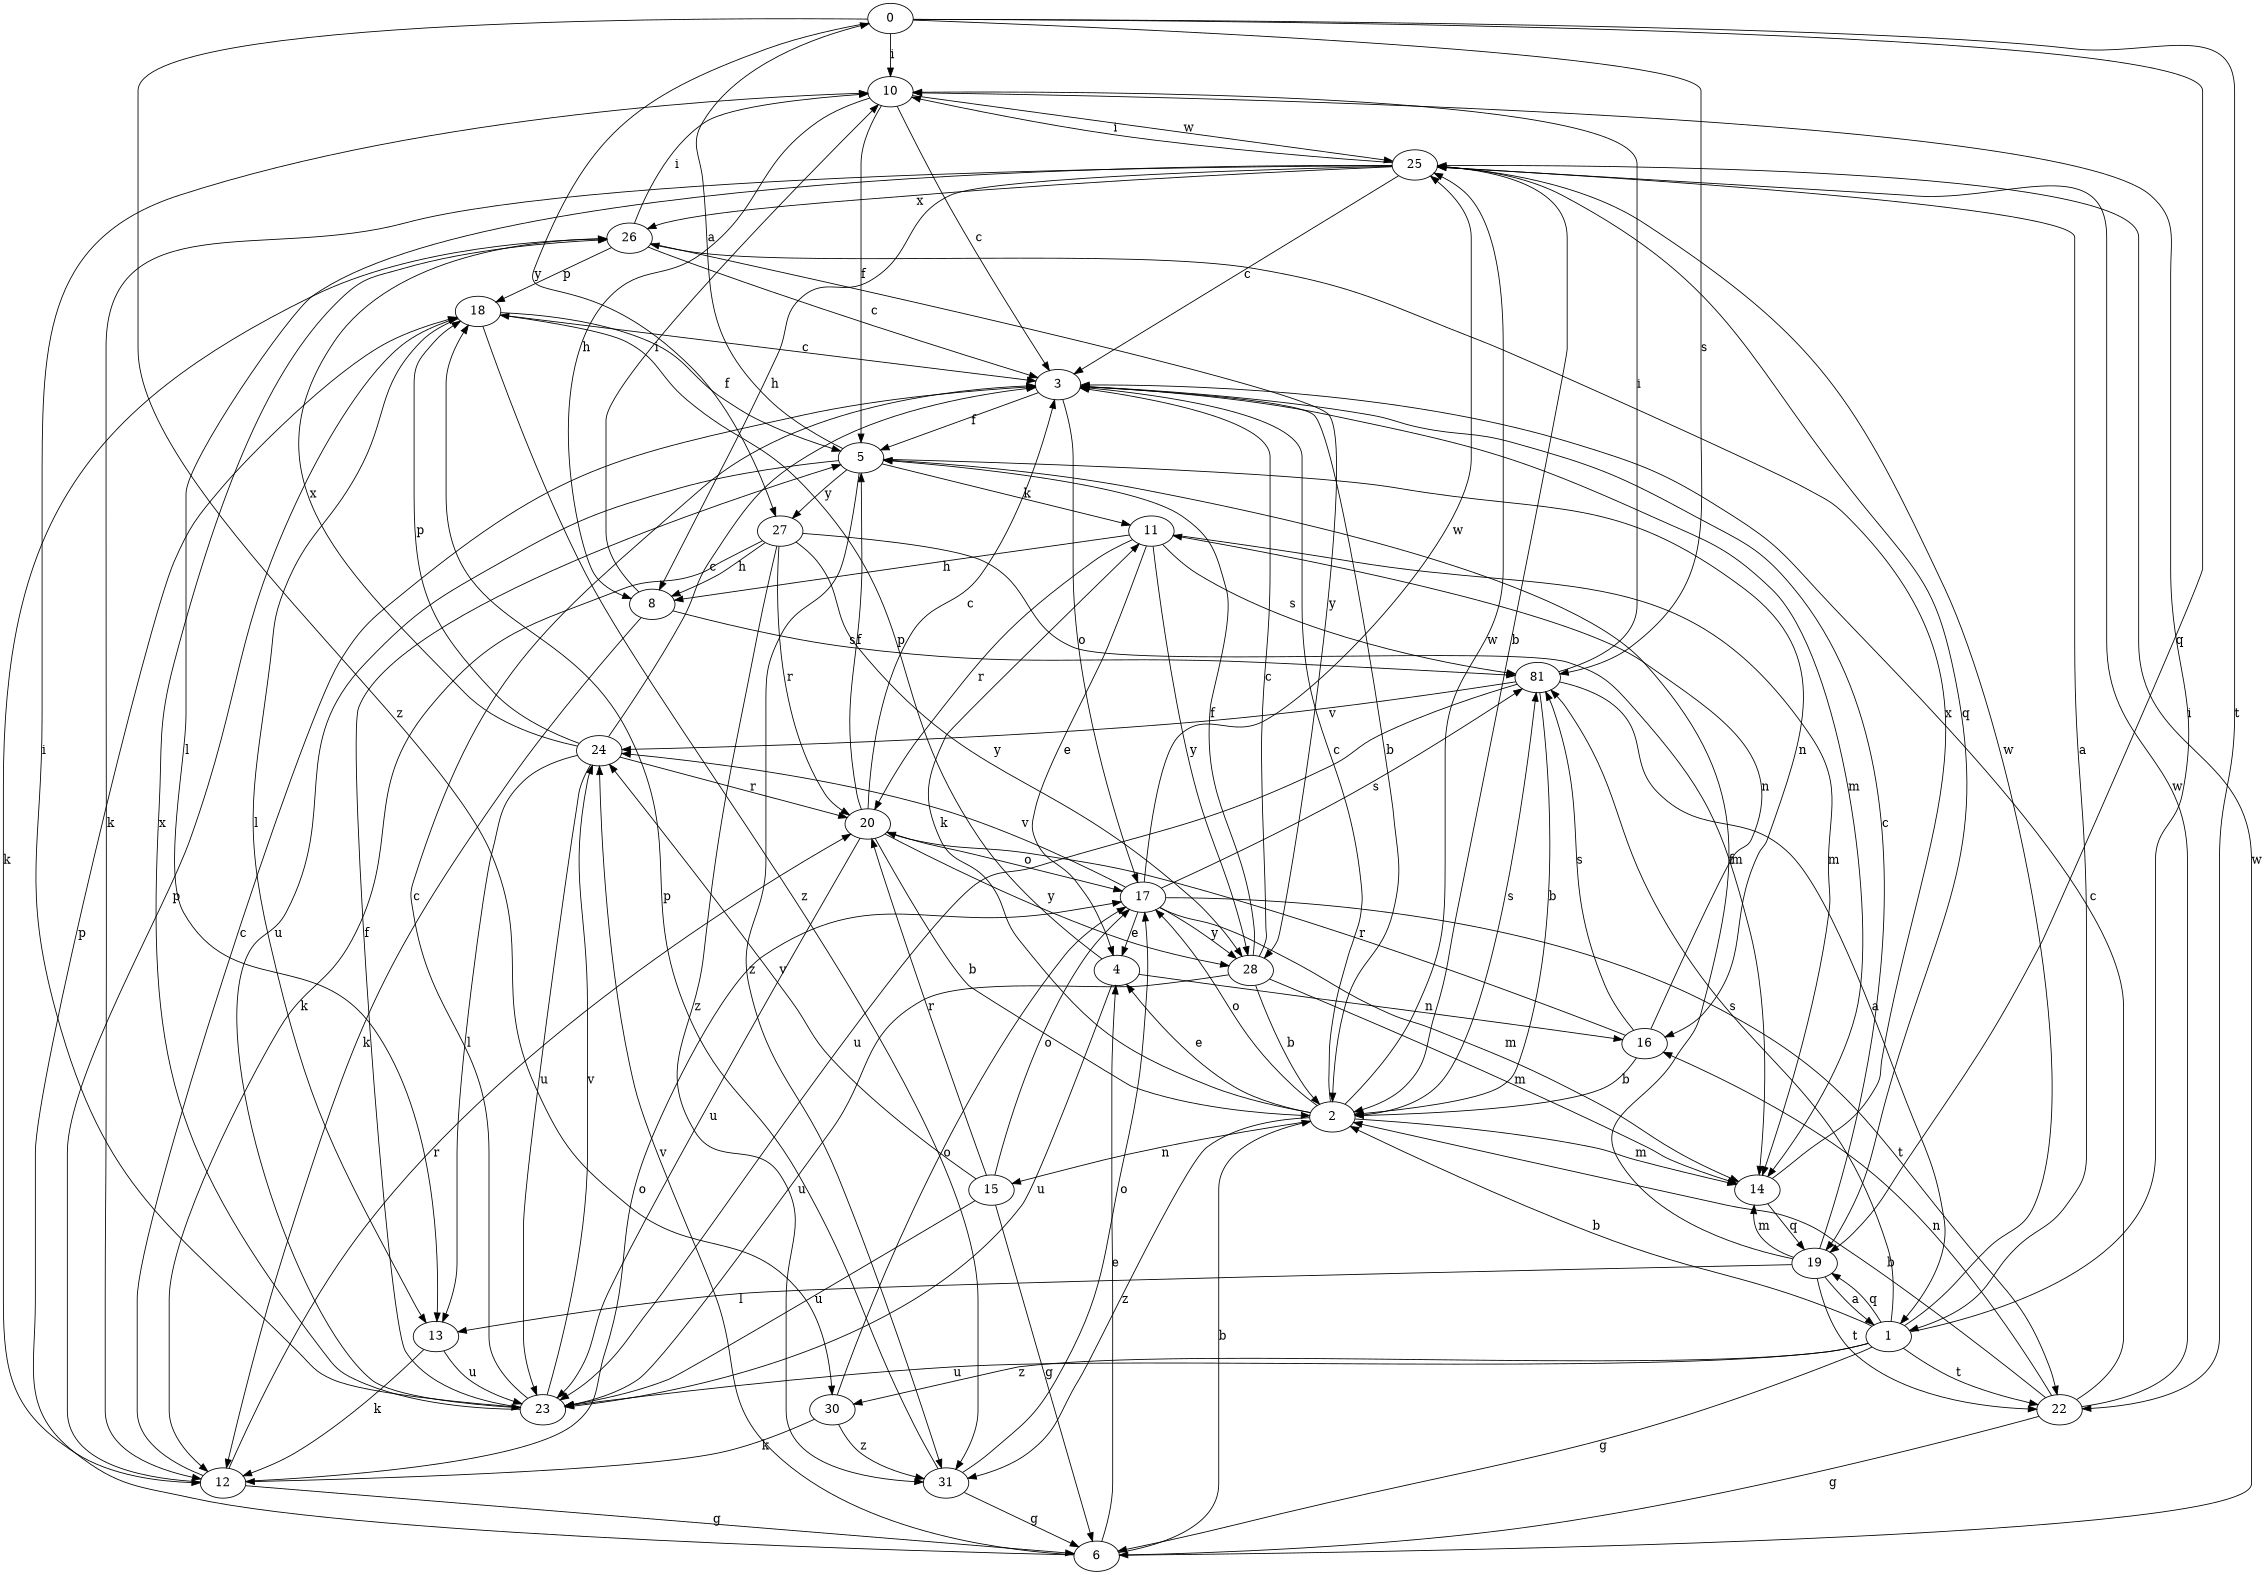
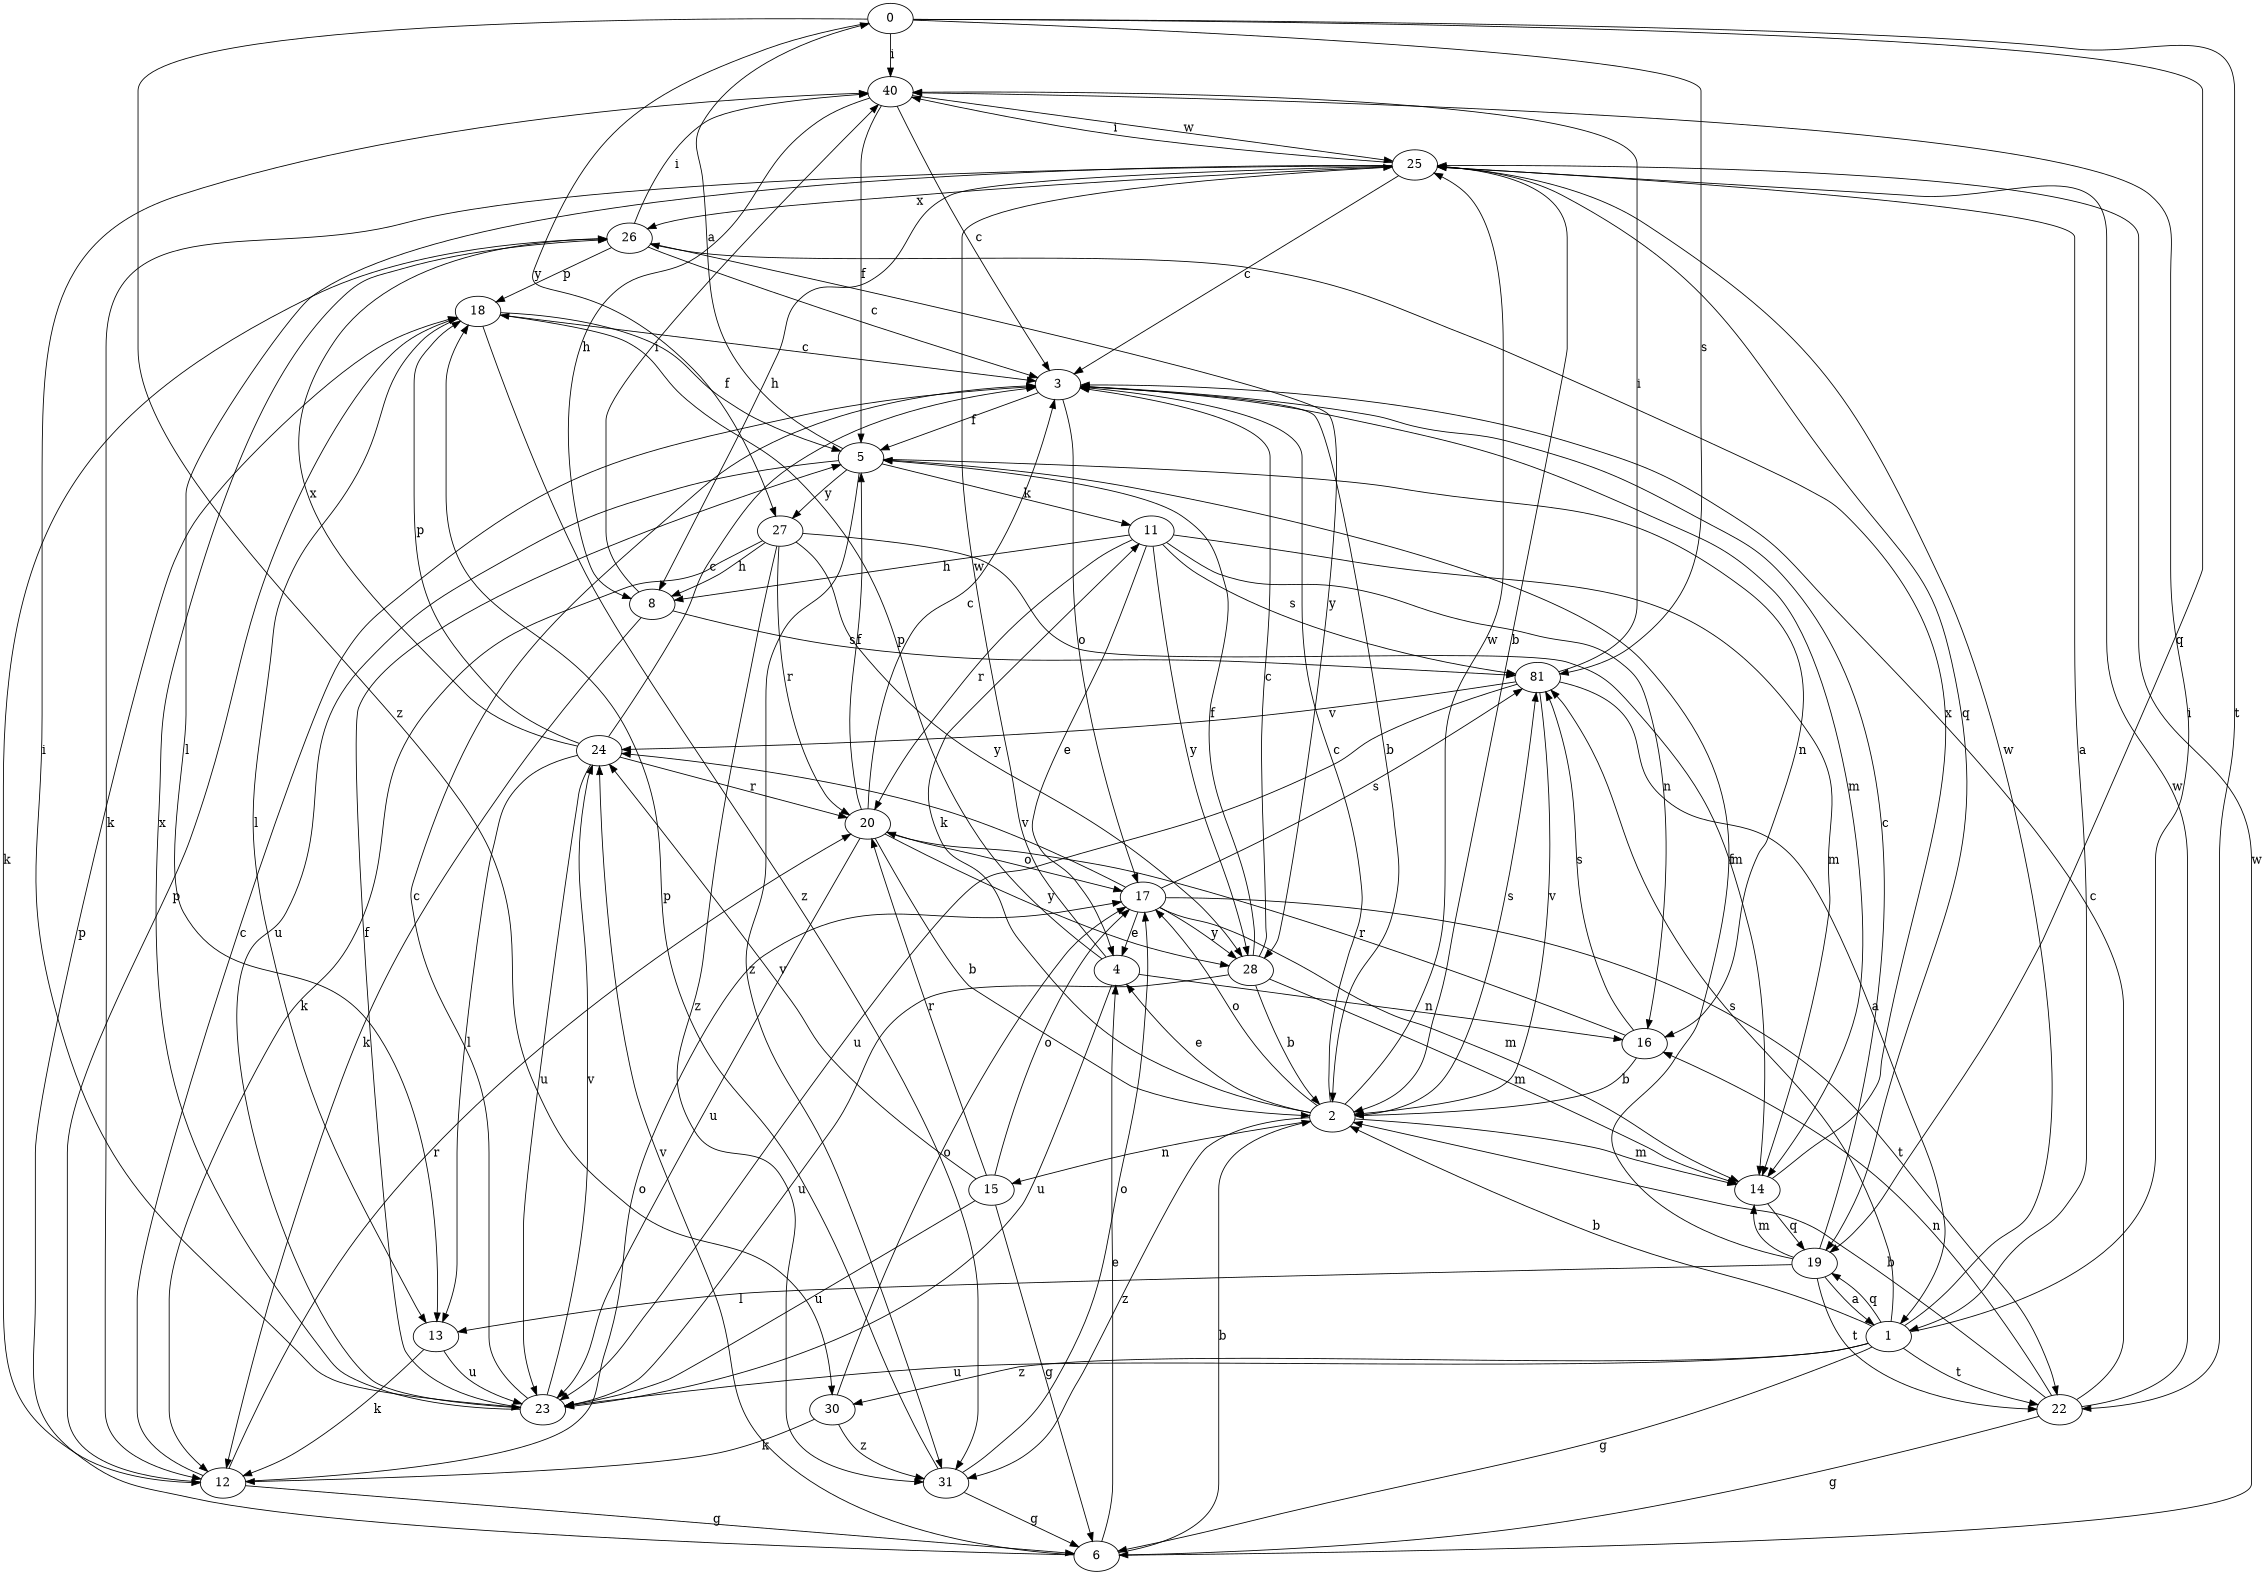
(890, 92) -> (890, 92)
(1405, 588) -> (962, 426)
(1608, 643) -> (1572, 642)
(1553, 897) -> (1553, 897)
